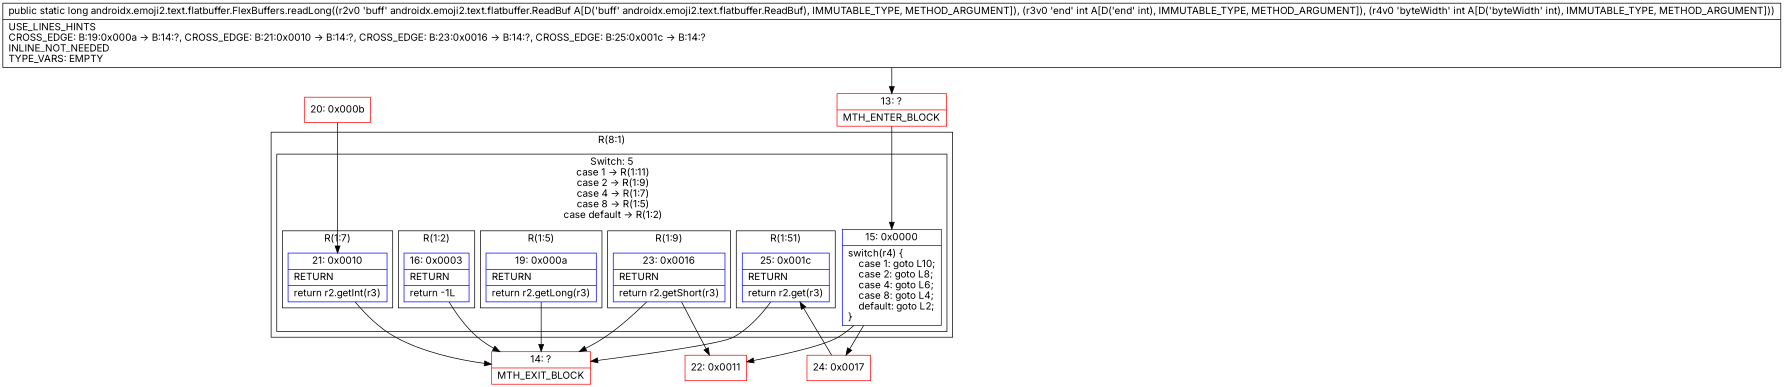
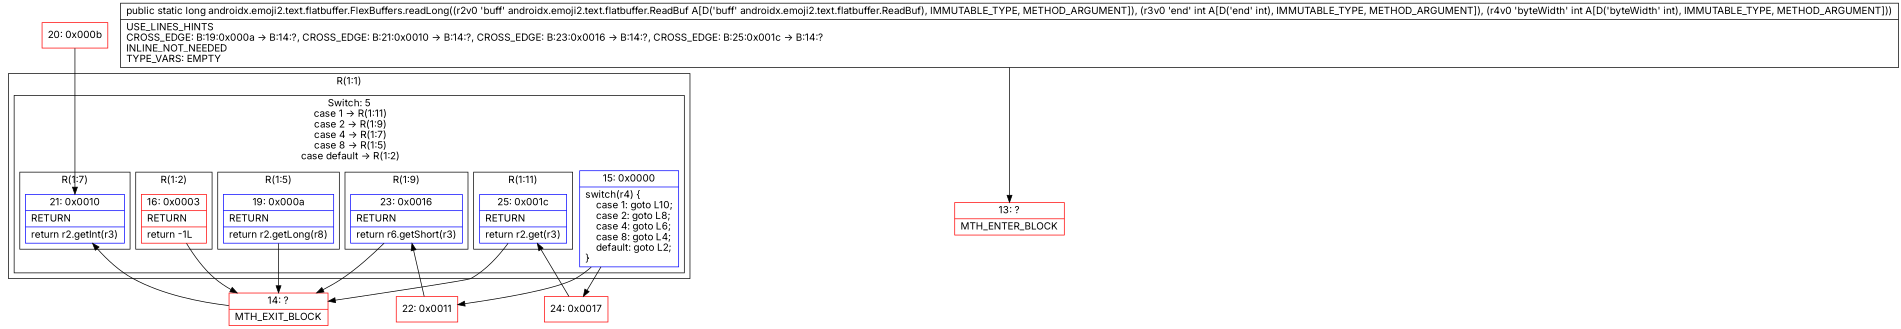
(612, 140) -> (349, 82)
(892, 174) -> none
(786, 239) -> (523, 180)
(437, 277) -> (174, 219)
(541, 293) -> (279, 235)
(669, 293) -> (406, 235)
(694, 325) -> (418, 268)
(413, 346) -> (157, 289)
